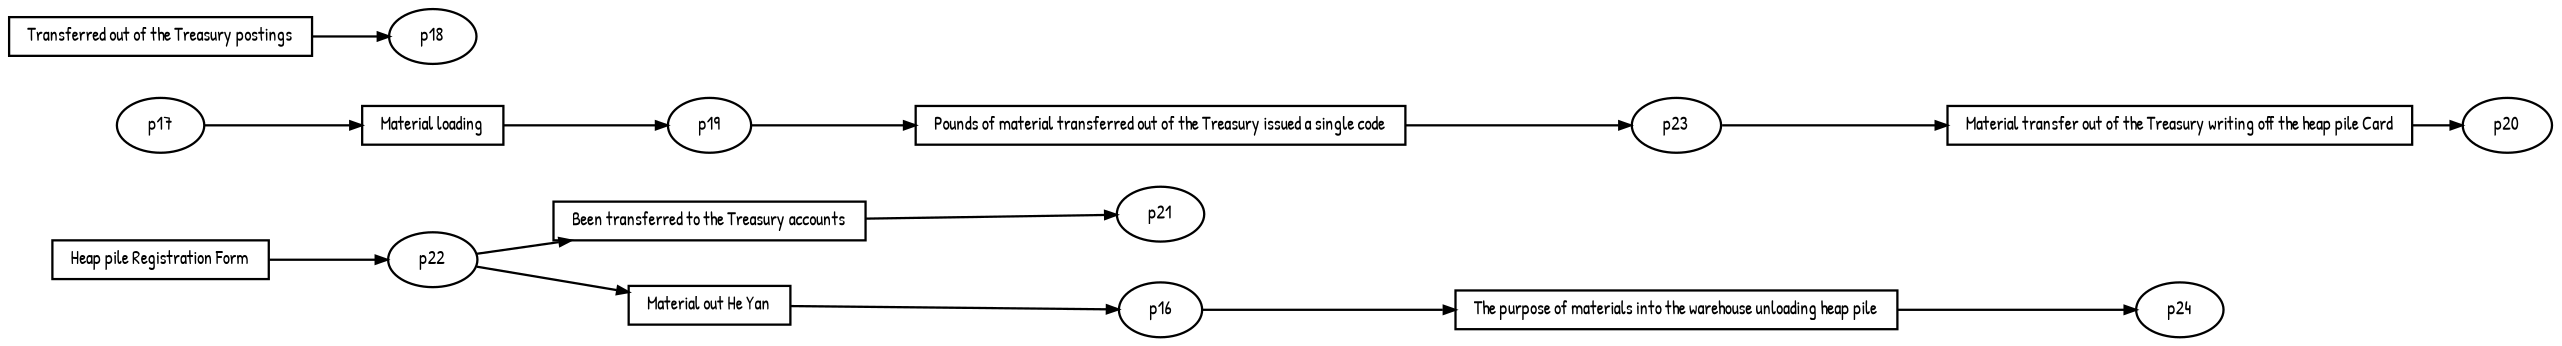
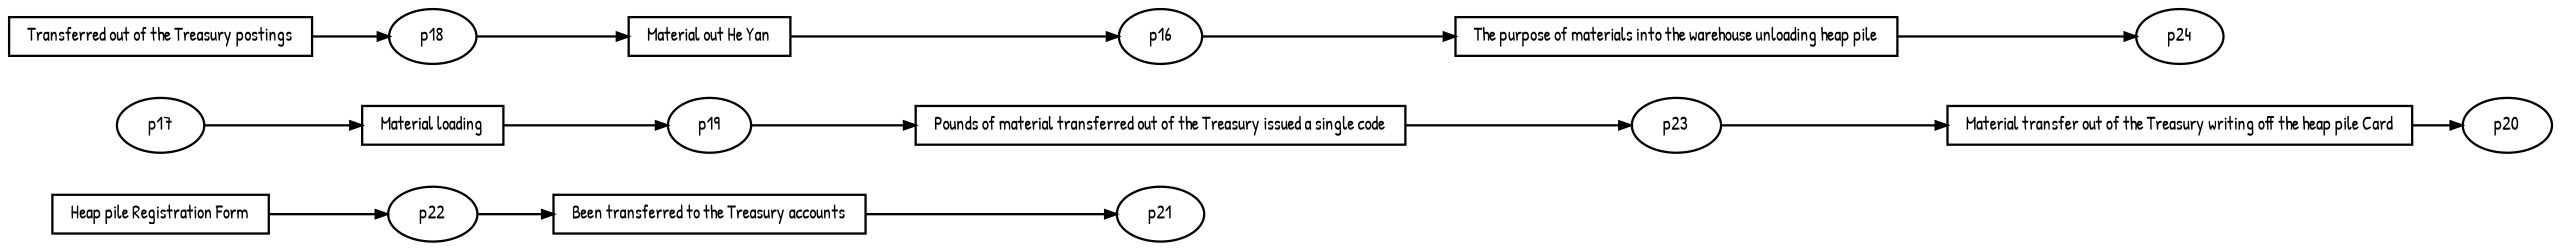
(547, 278) -> (546, 36)
